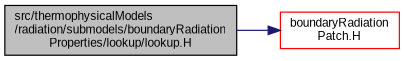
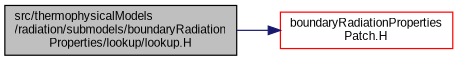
(340, 30) -> (367, 30)
